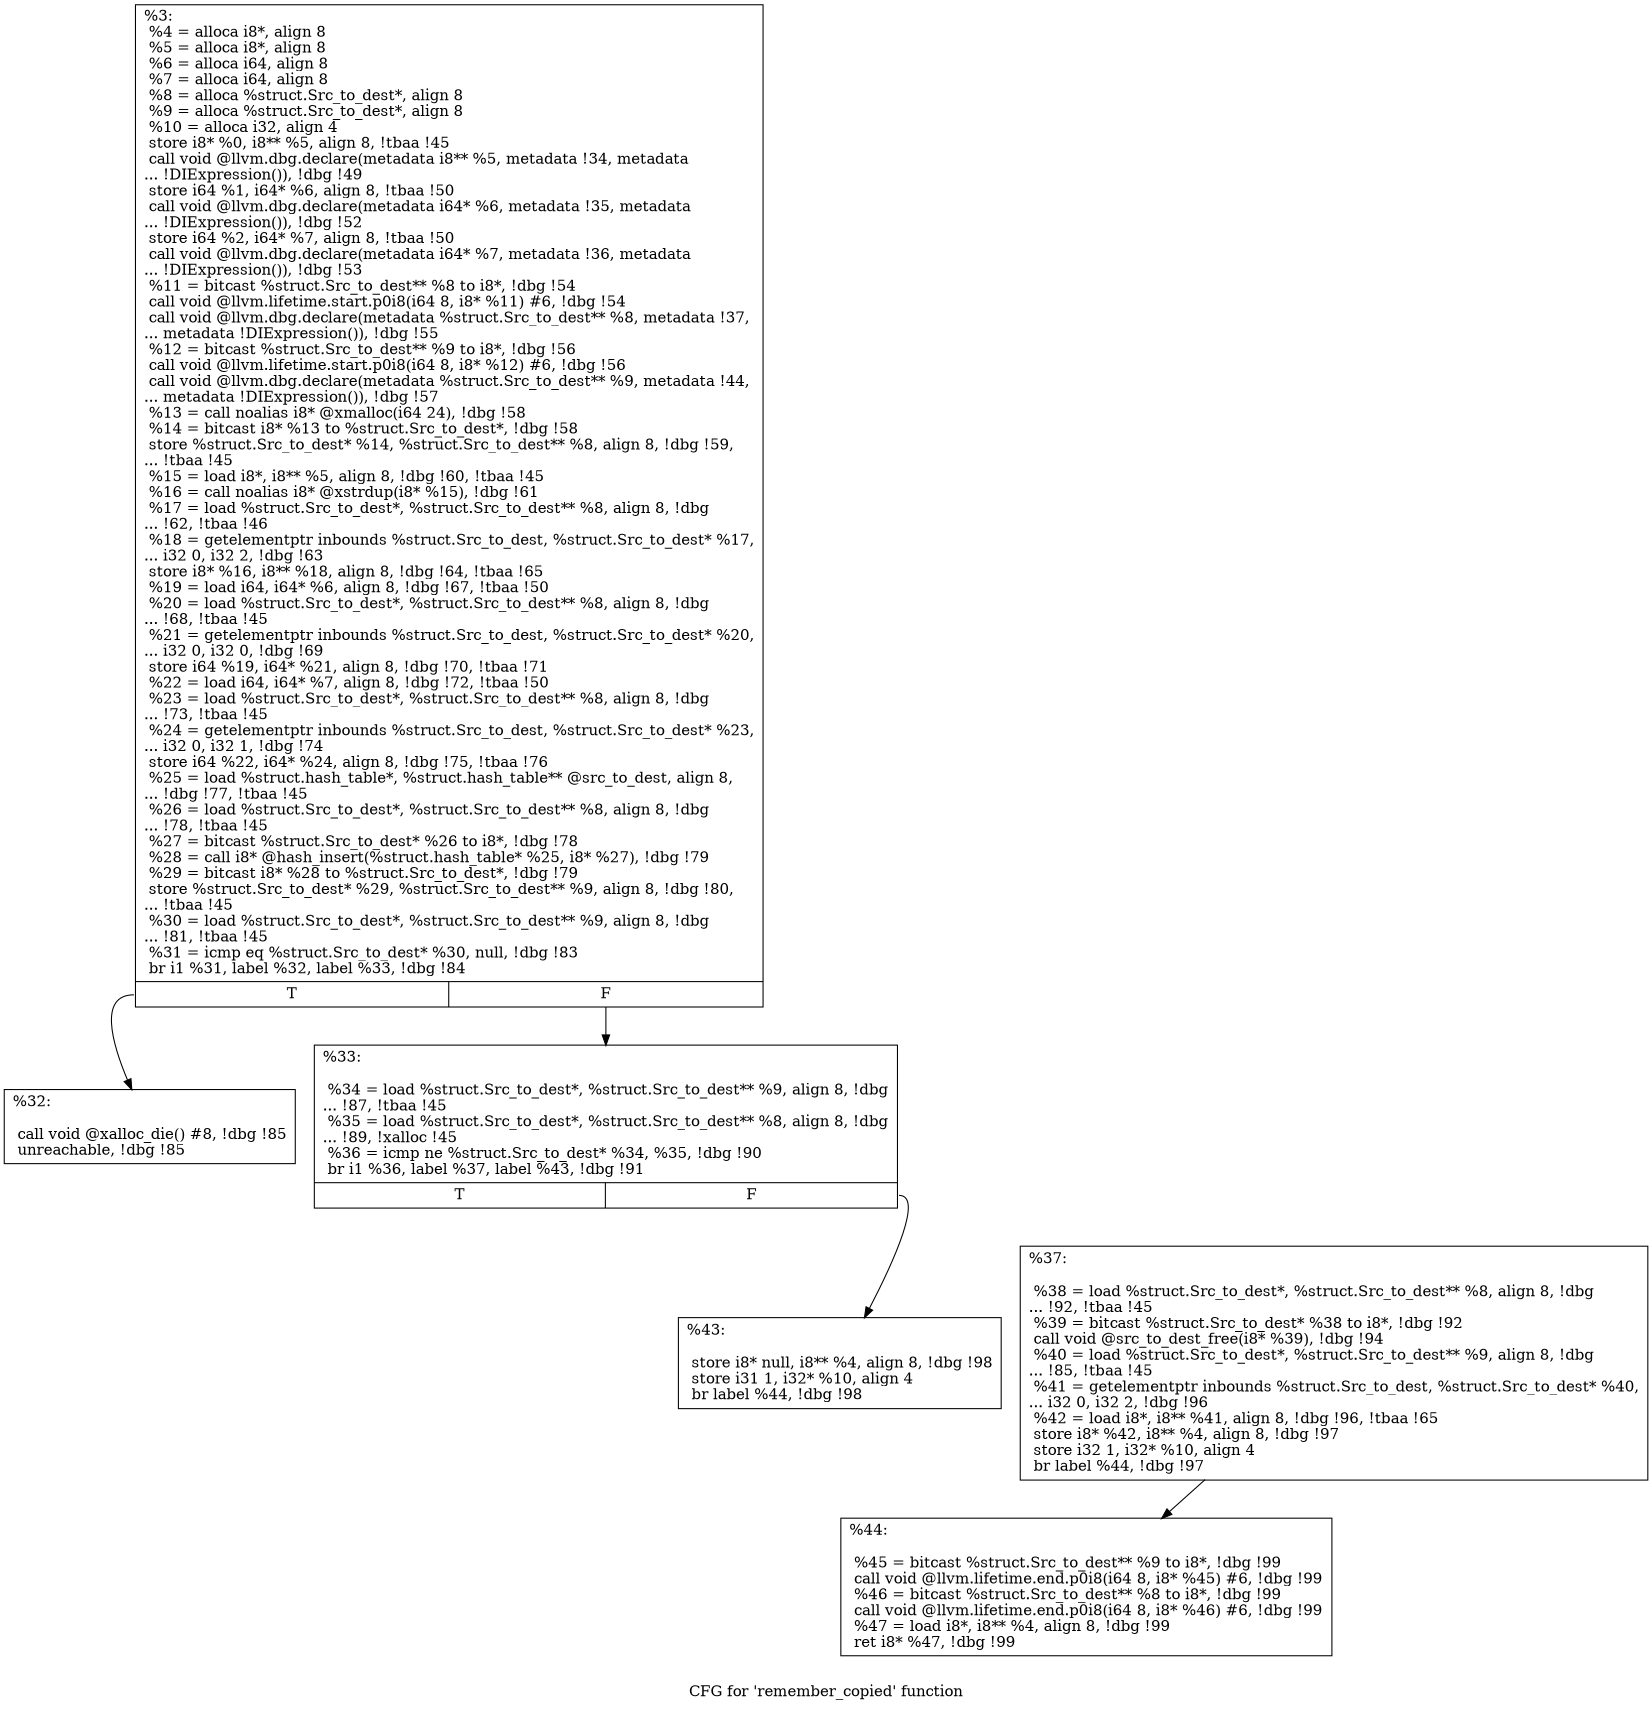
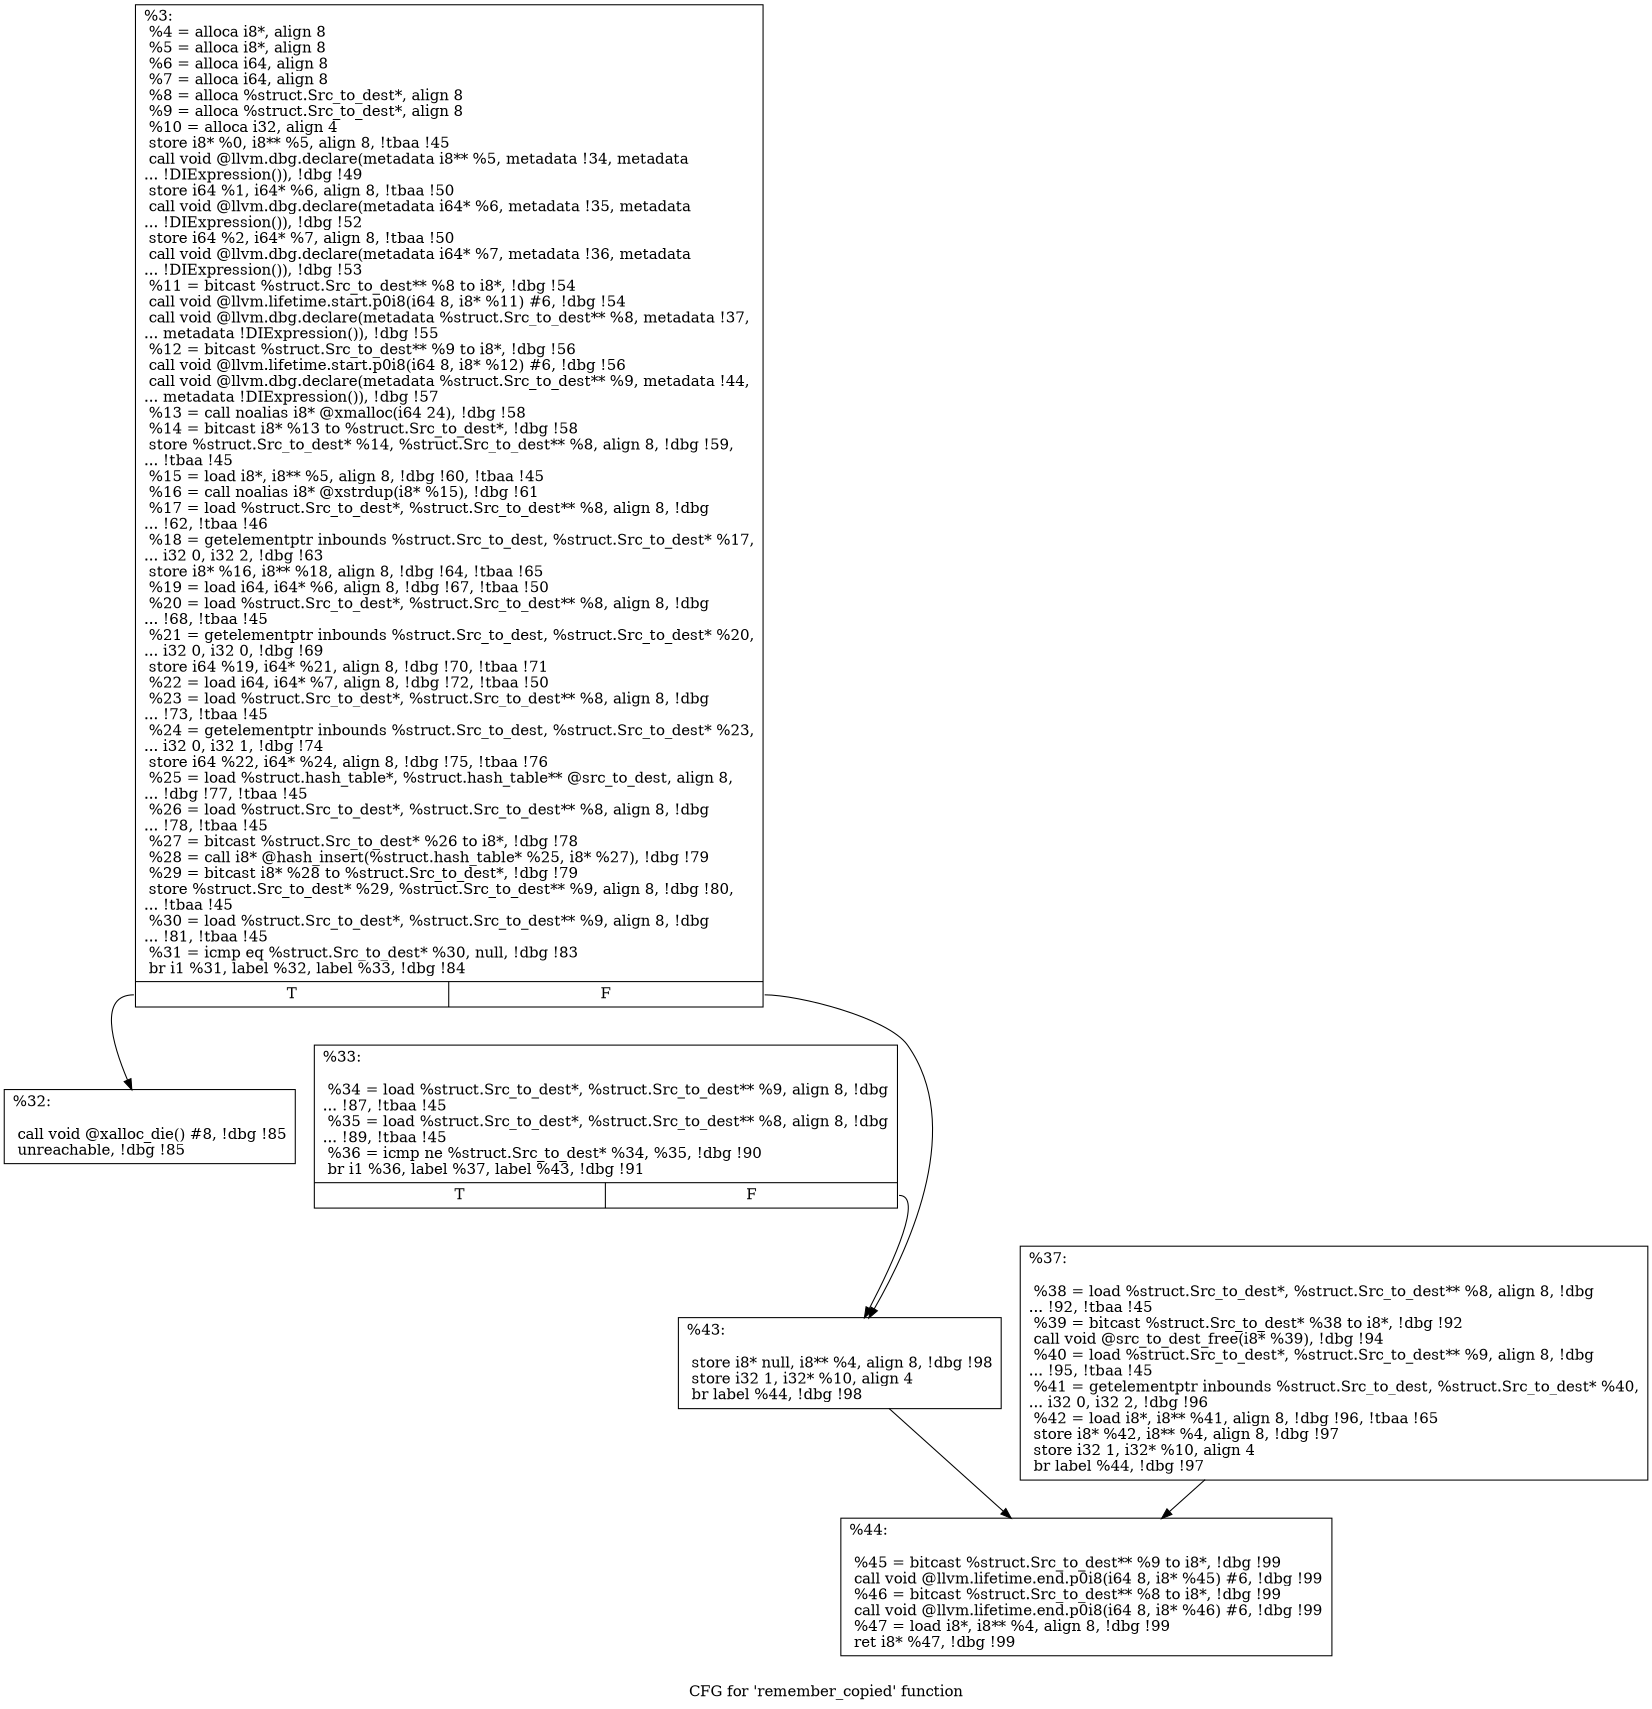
(606, 1021) -> (930, 1103)
(390, 1138) -> (385, 1138)
(1091, 1371) -> (1091, 1371)
(800, 1379) -> (800, 1379)
none -> (946, 1460)
